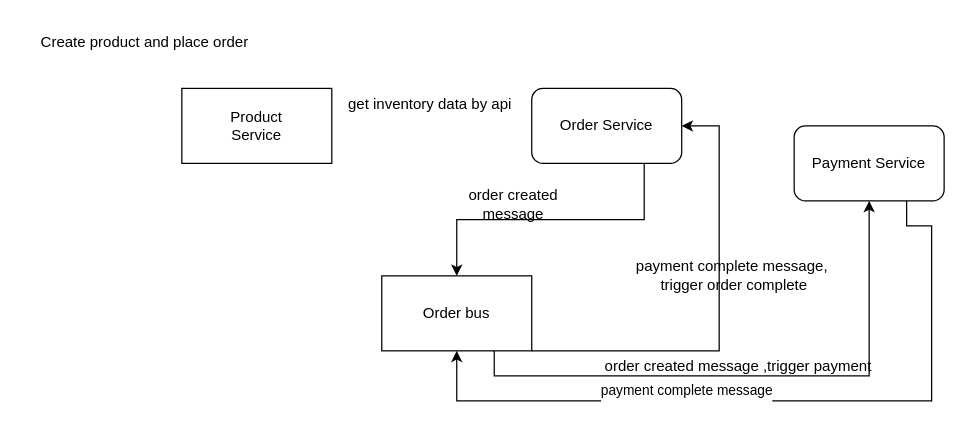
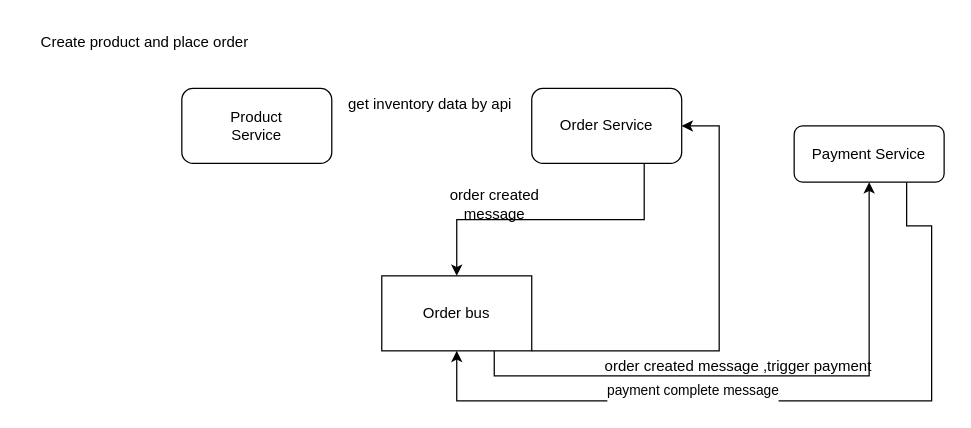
(257, 126) -> (257, 126)
(869, 163) -> (869, 154)
(513, 204) -> (494, 204)
(732, 276) -> none
